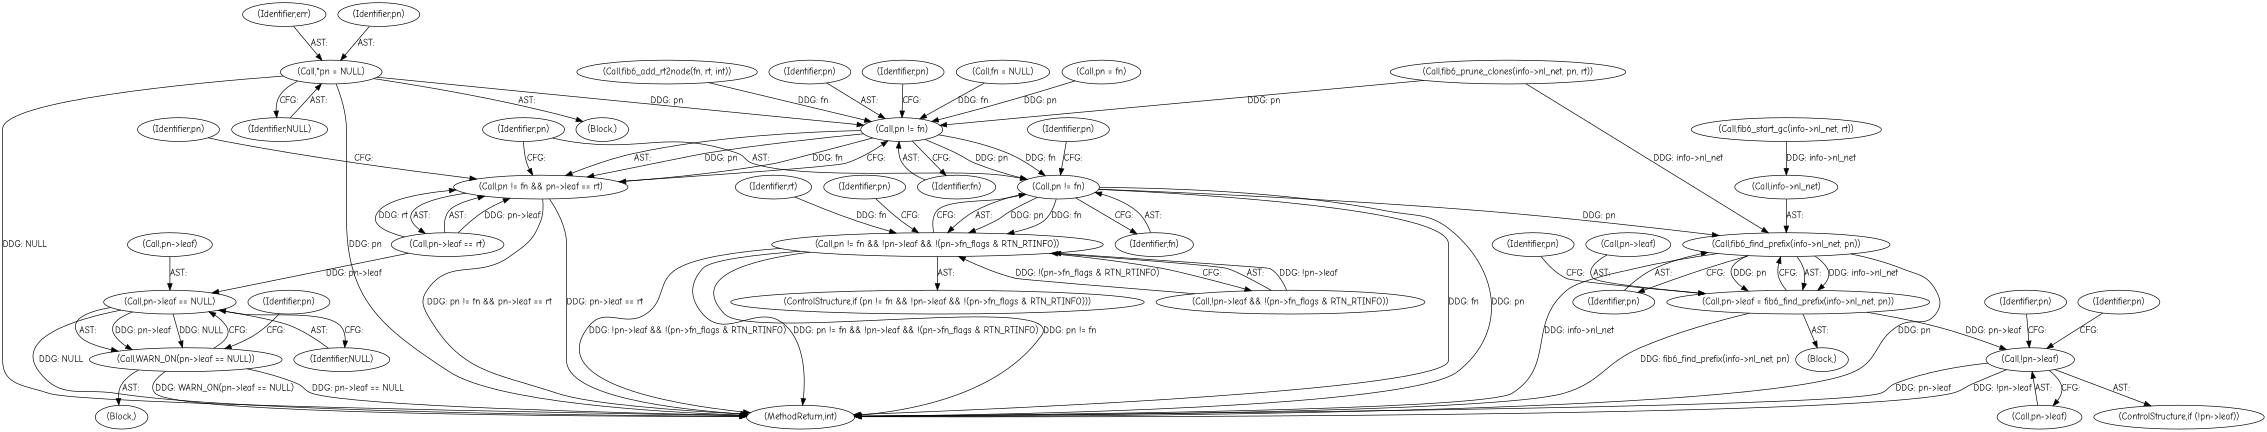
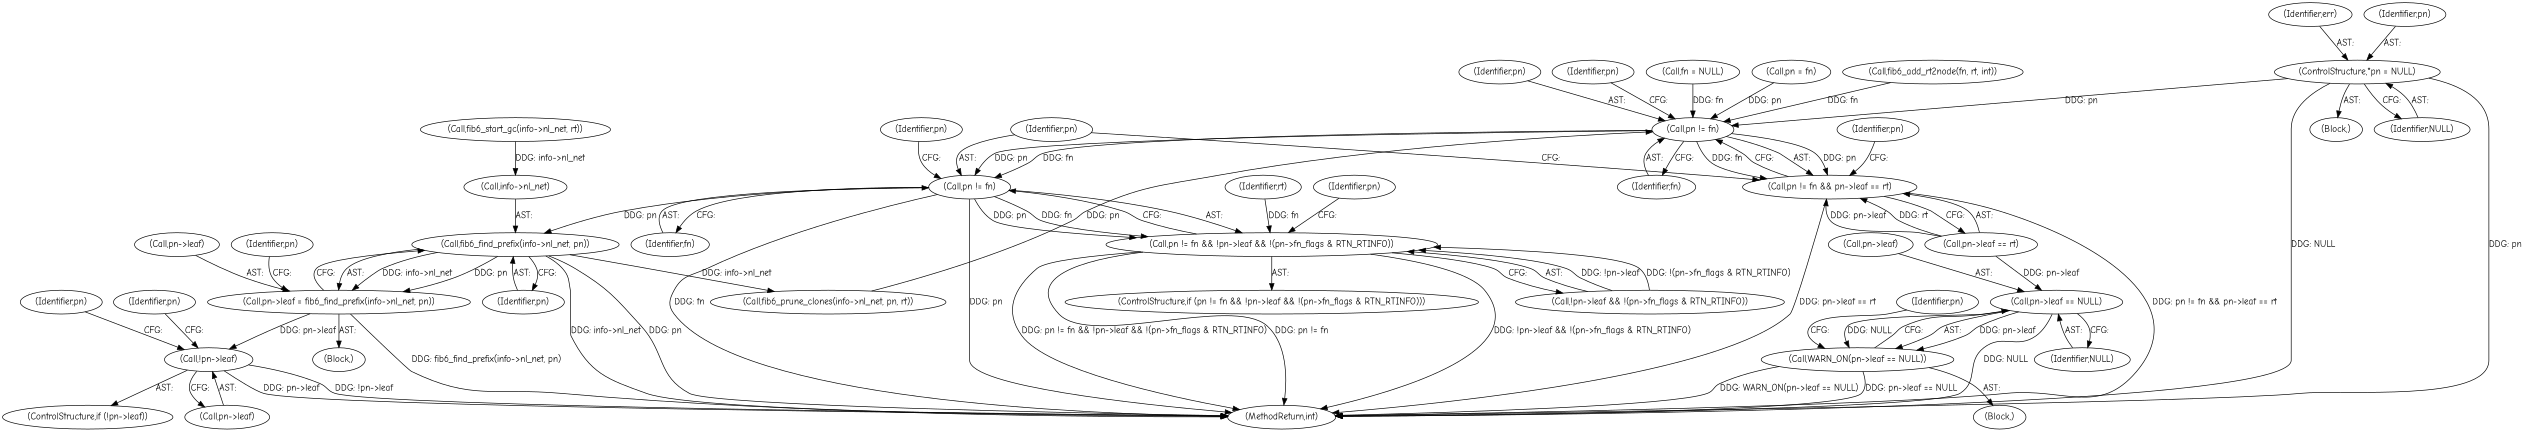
(331, 72) -> (2357, 72)
(1644, 157) -> (669, 272)
(423, 216) -> (1957, 216)
